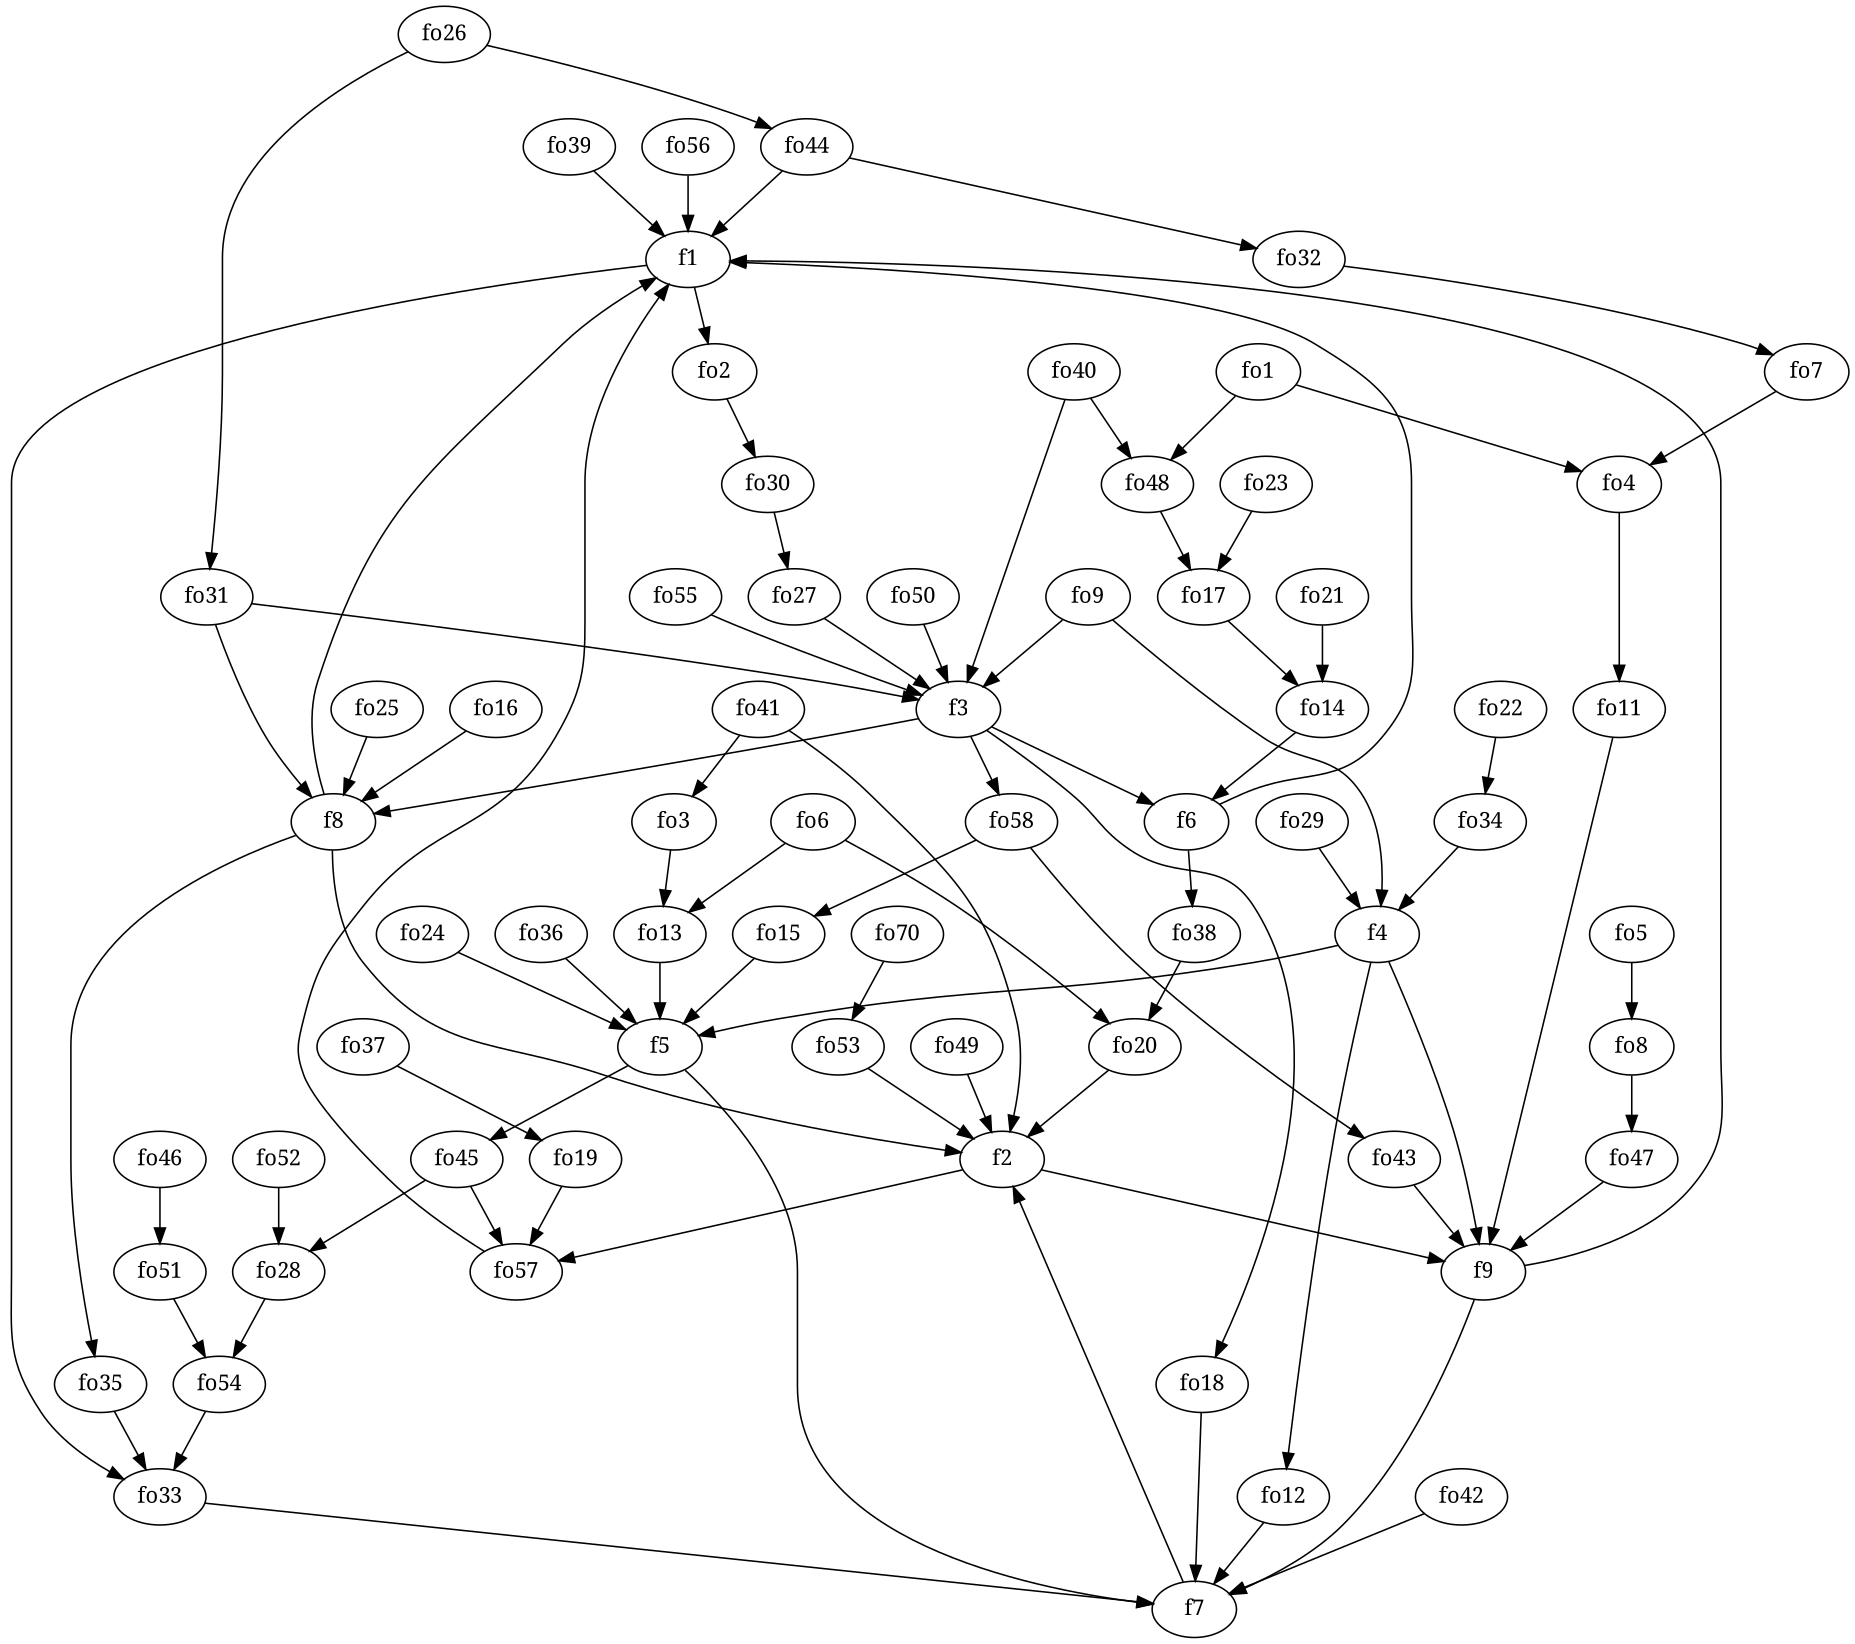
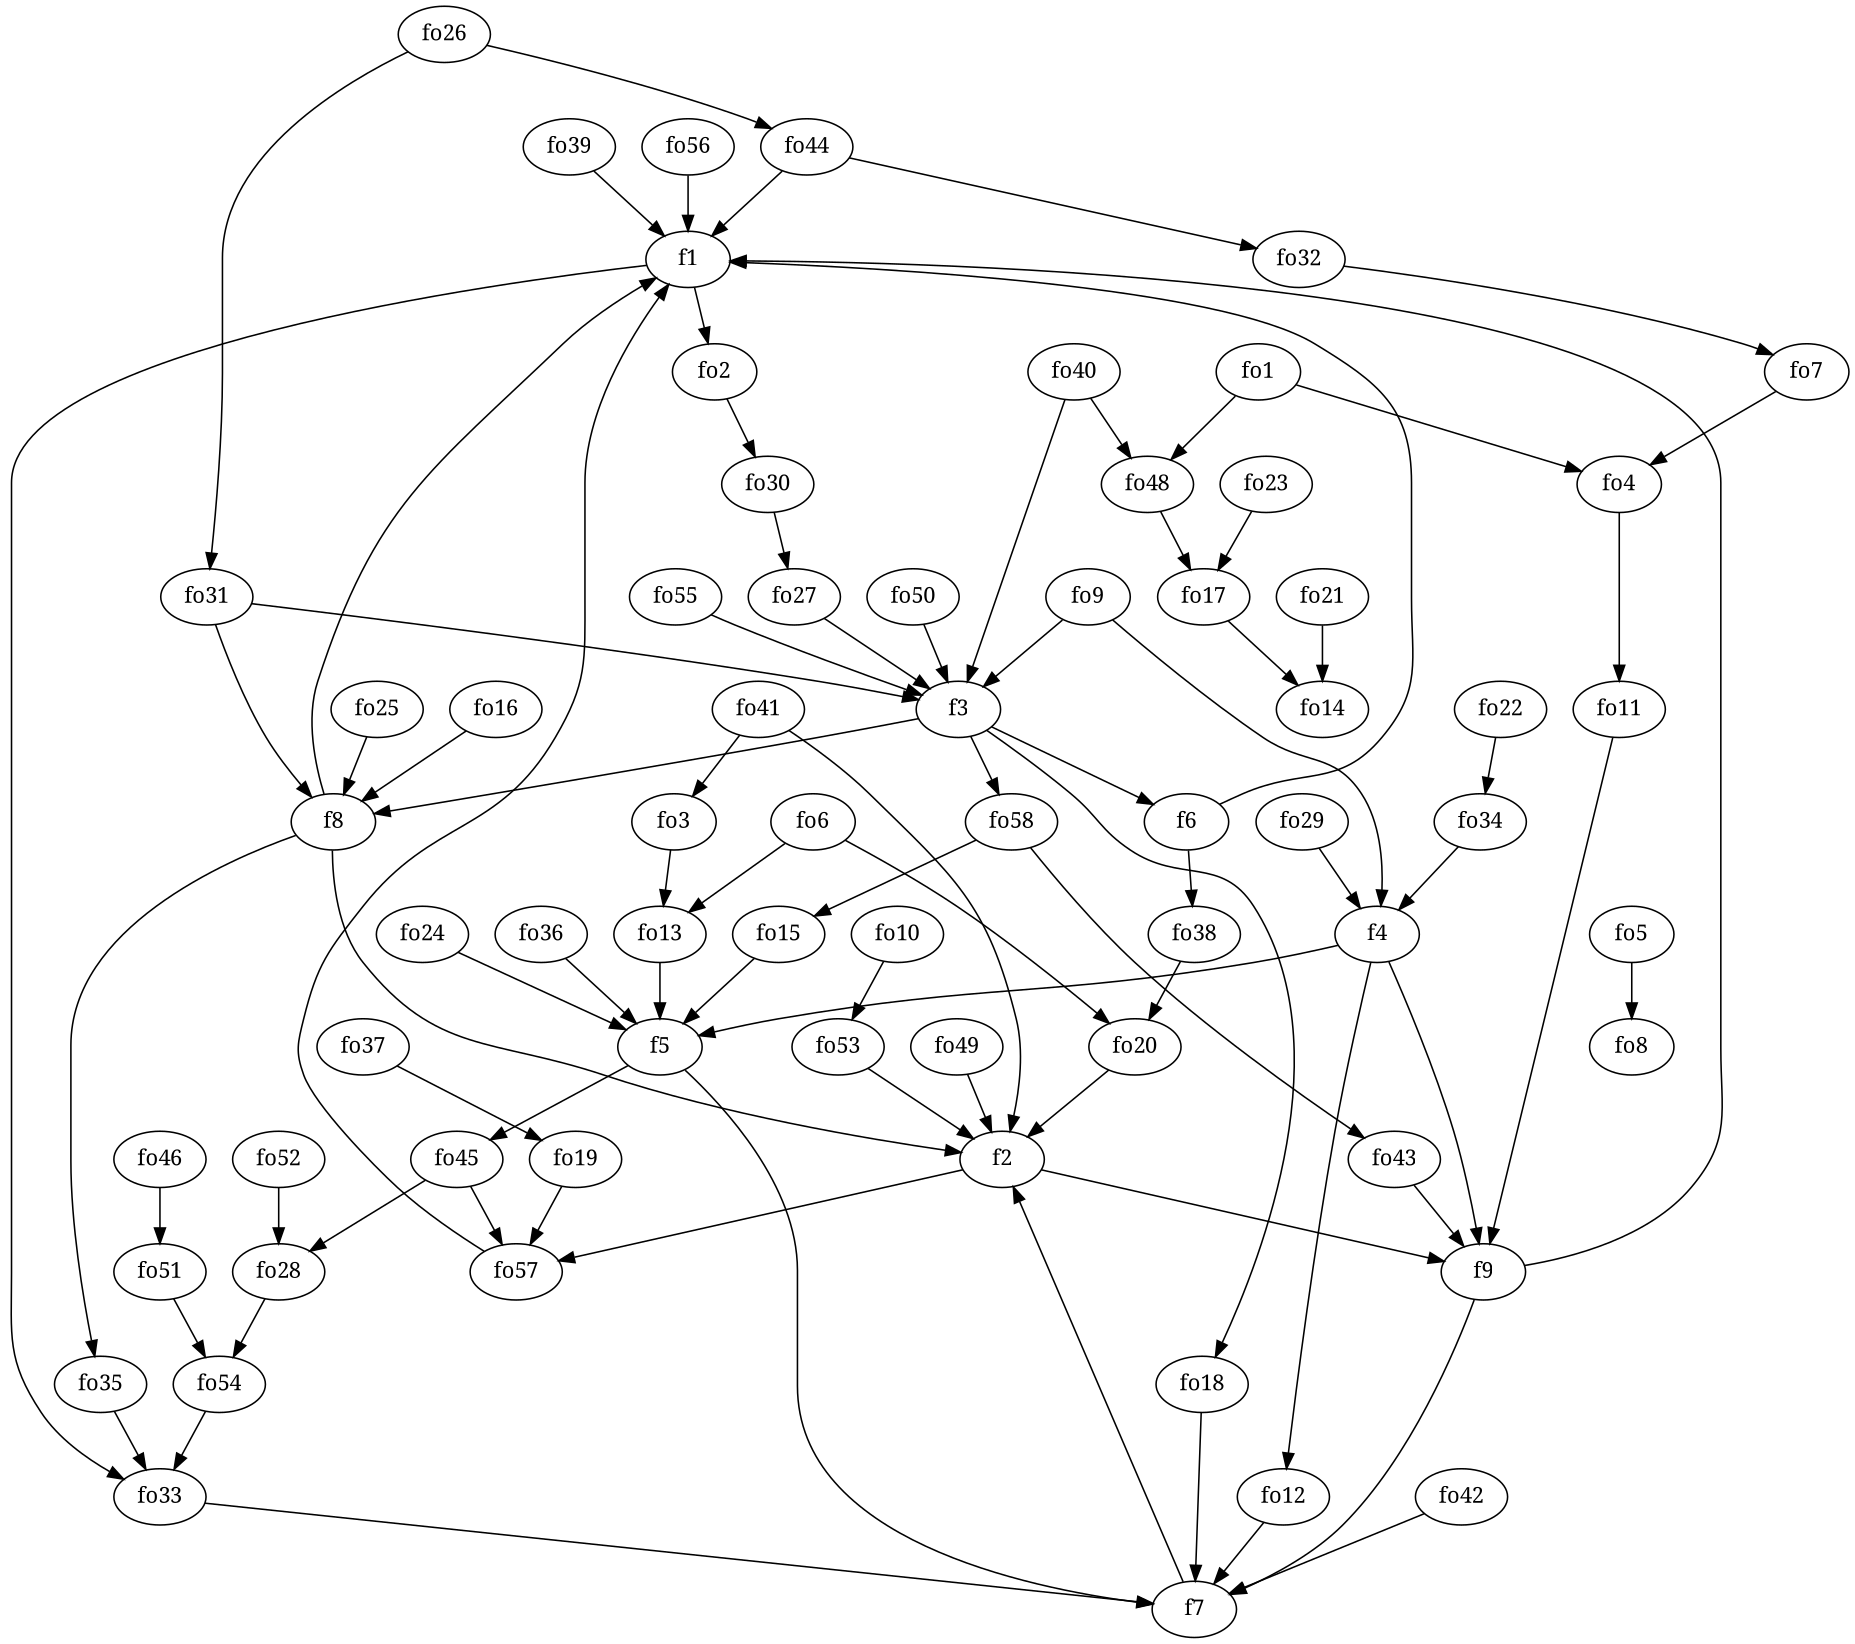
(1260, 761) -> none
(897, 934) -> (897, 934)
(1632, 1159) -> none
